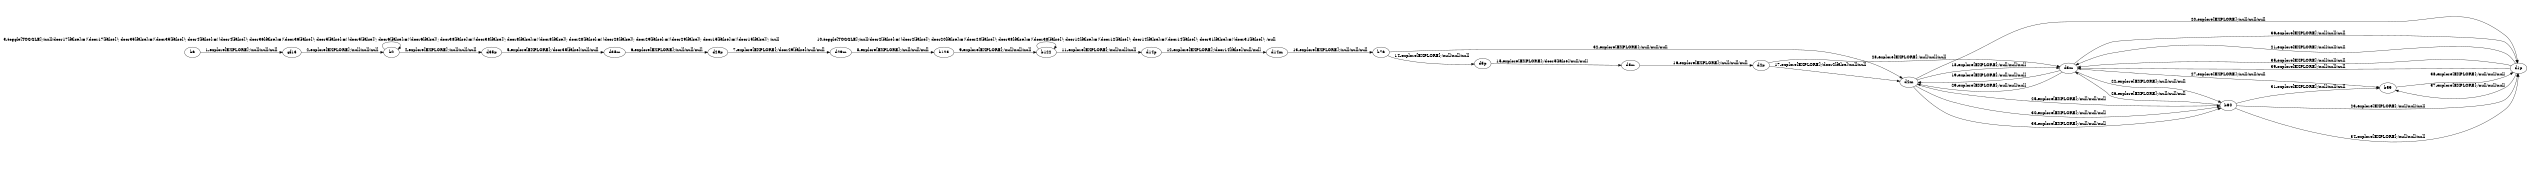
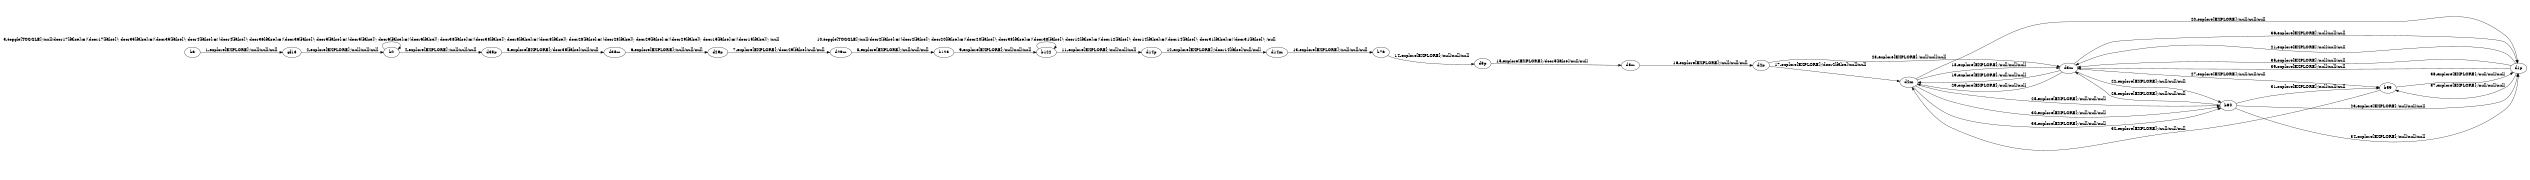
(1647, 50) -> (2139, 138)
